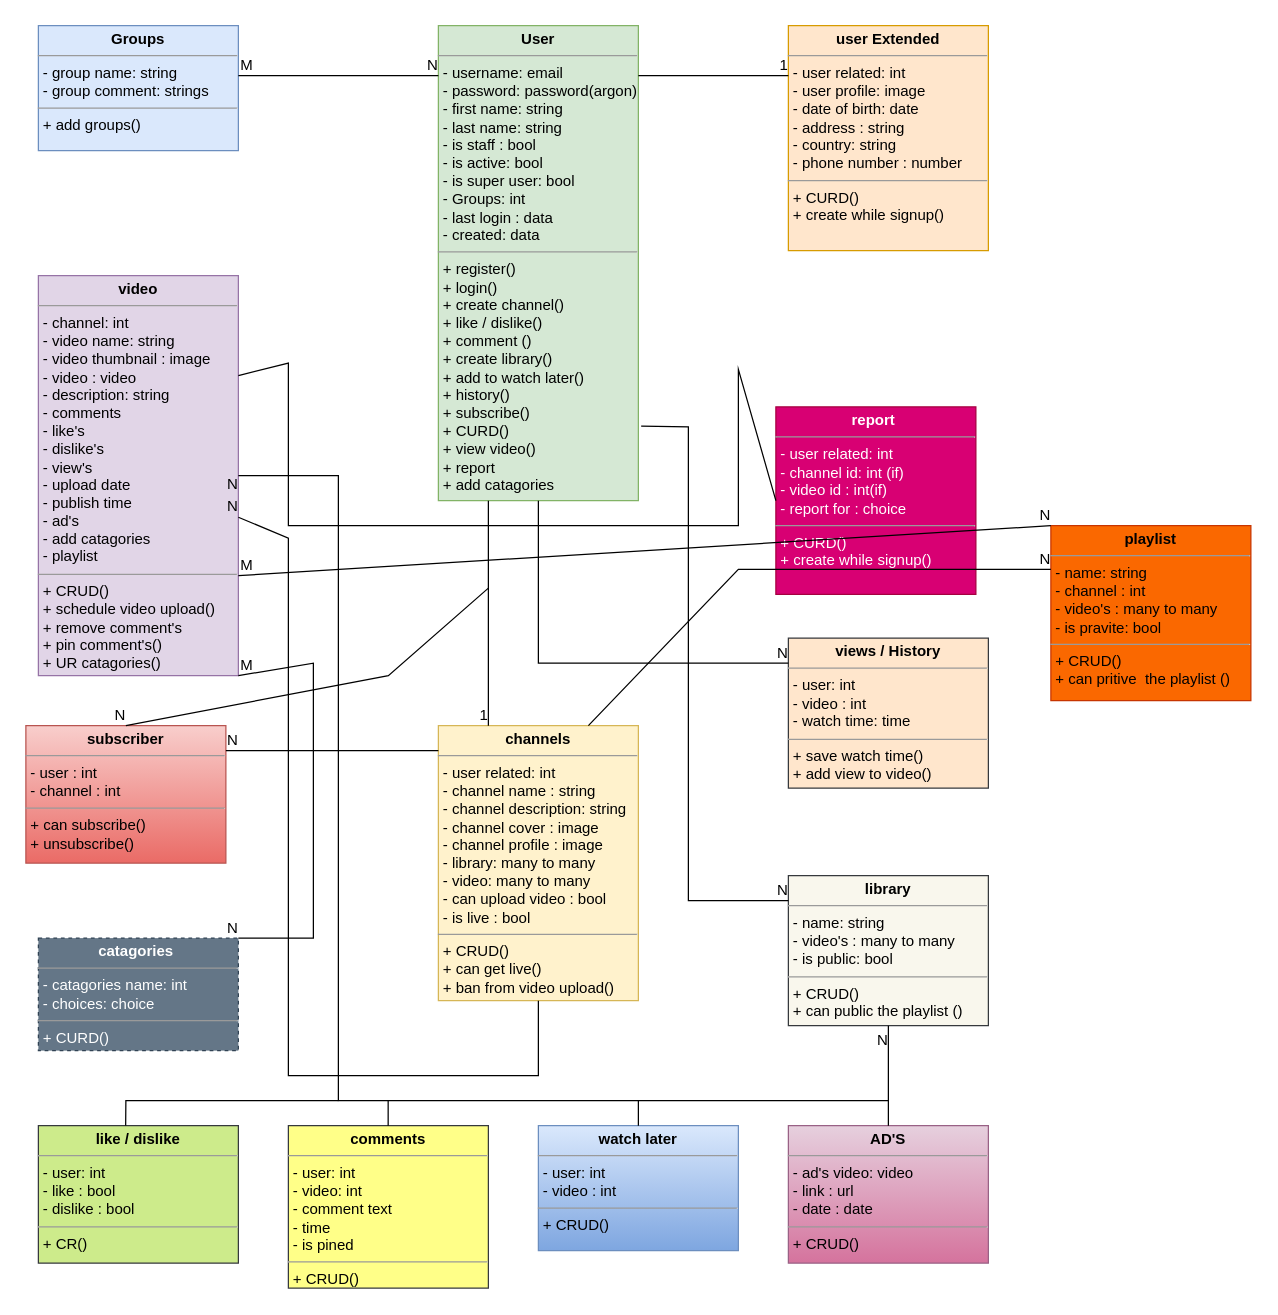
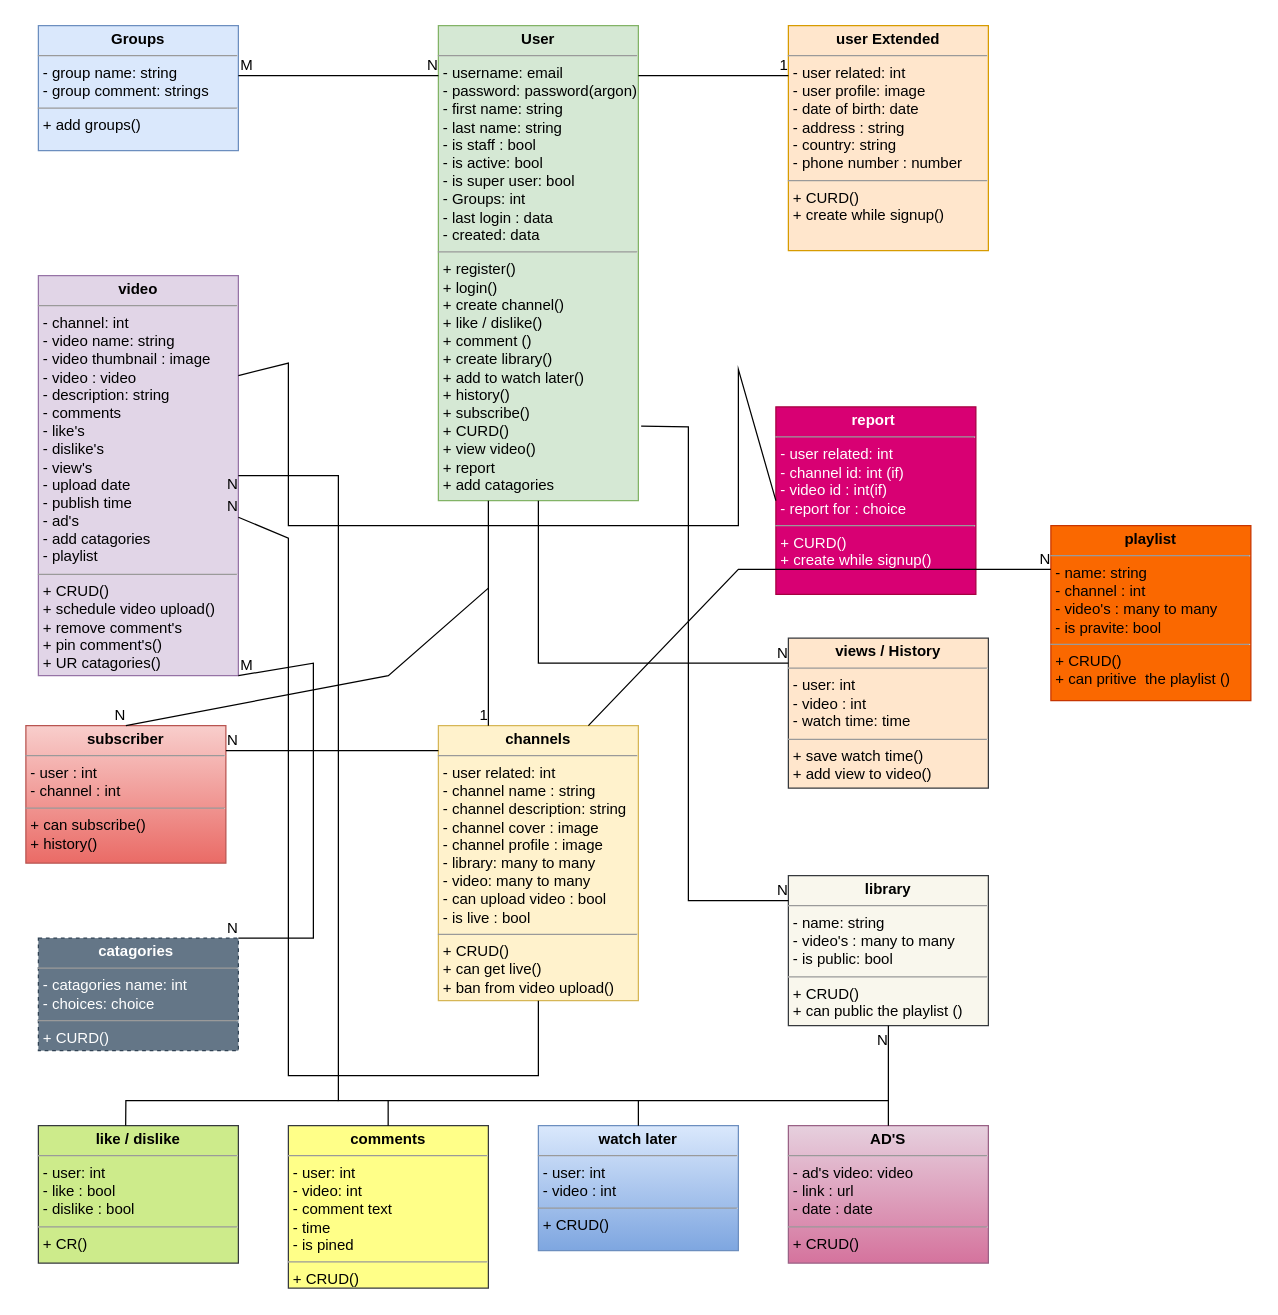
(644, 551) -> none
(91, 771) -> (91, 771)
